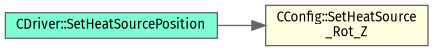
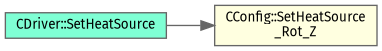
(111, 25) -> (86, 25)
